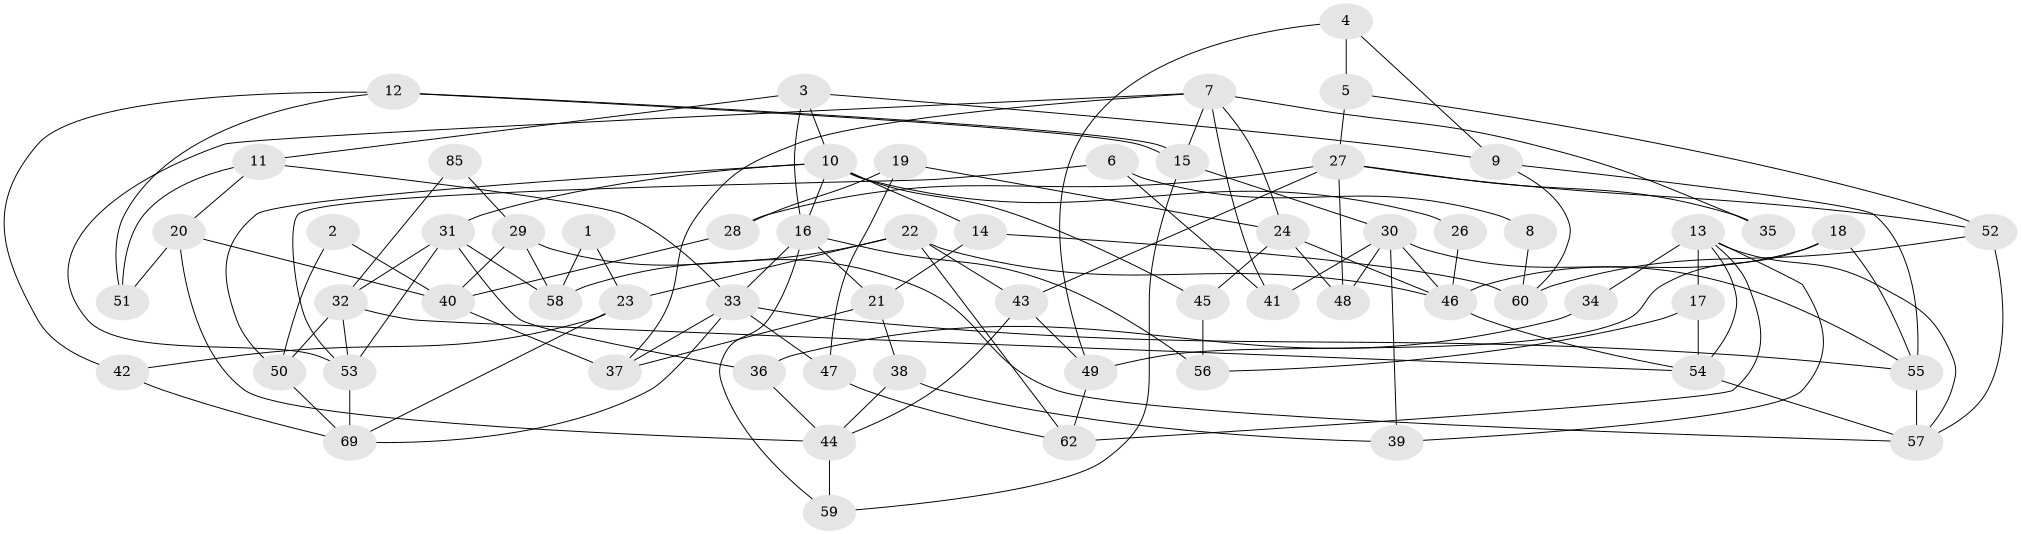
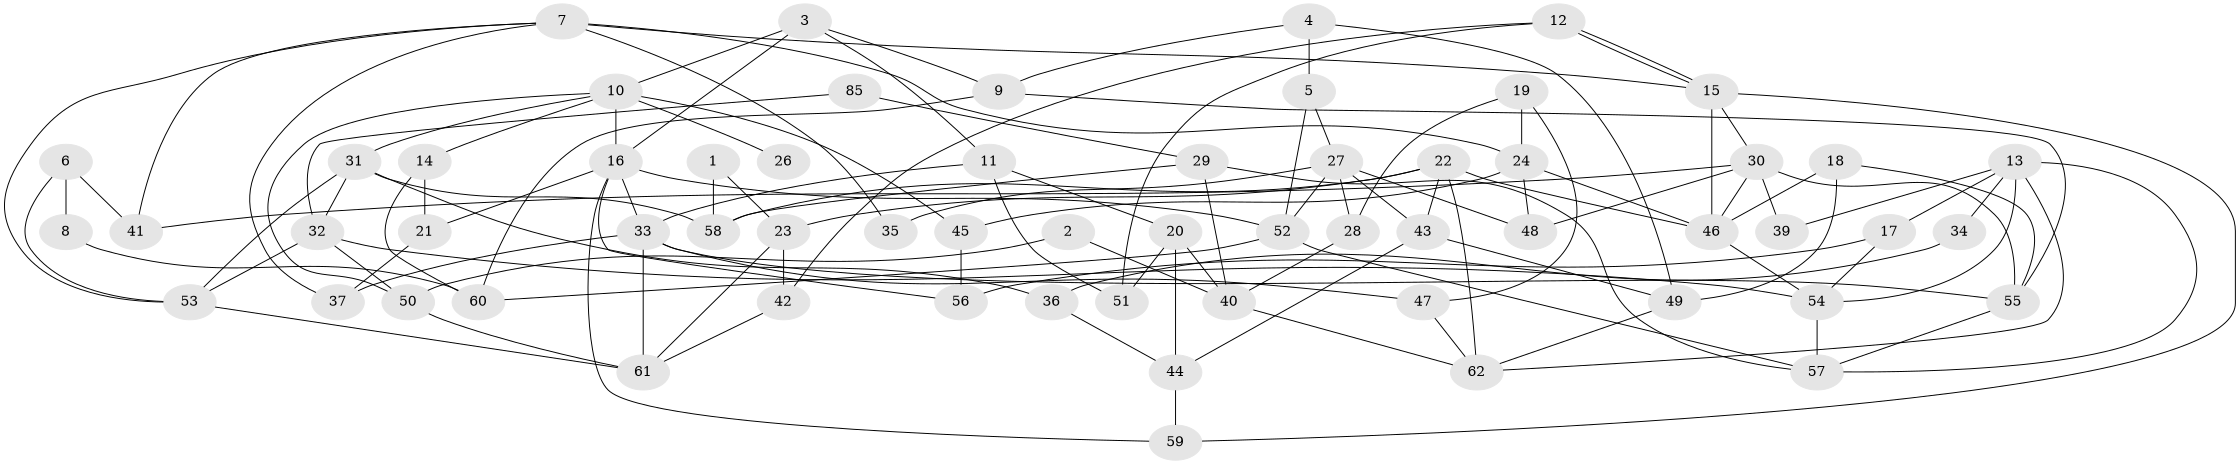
none -> (949, 198)
(1455, 267) -> (1712, 159)
(538, 340) -> (1353, 337)
(900, 372) -> none
(350, 443) -> (643, 372)
